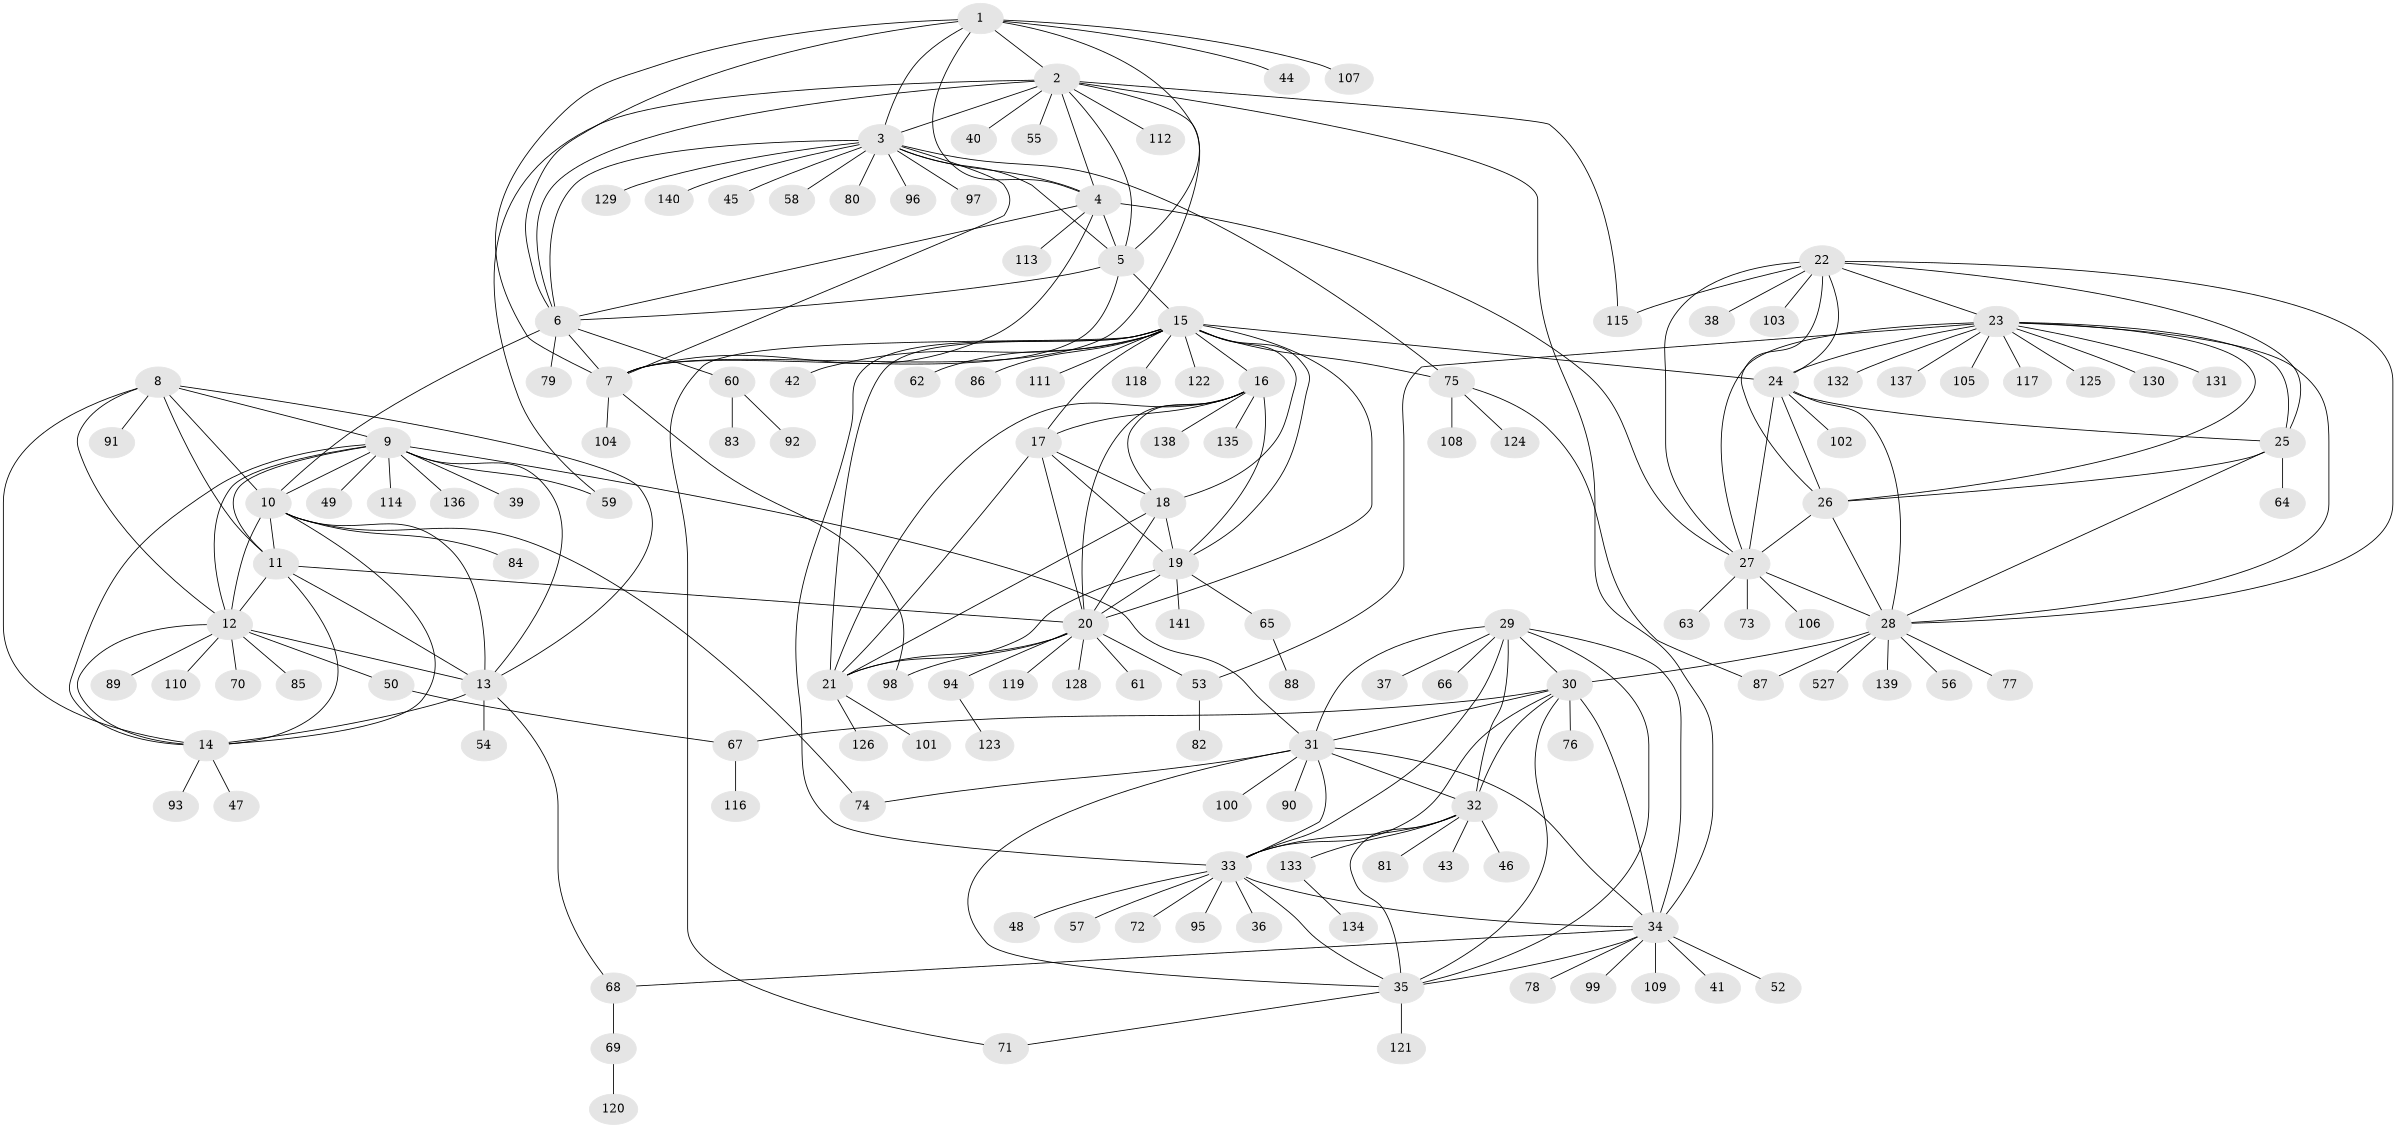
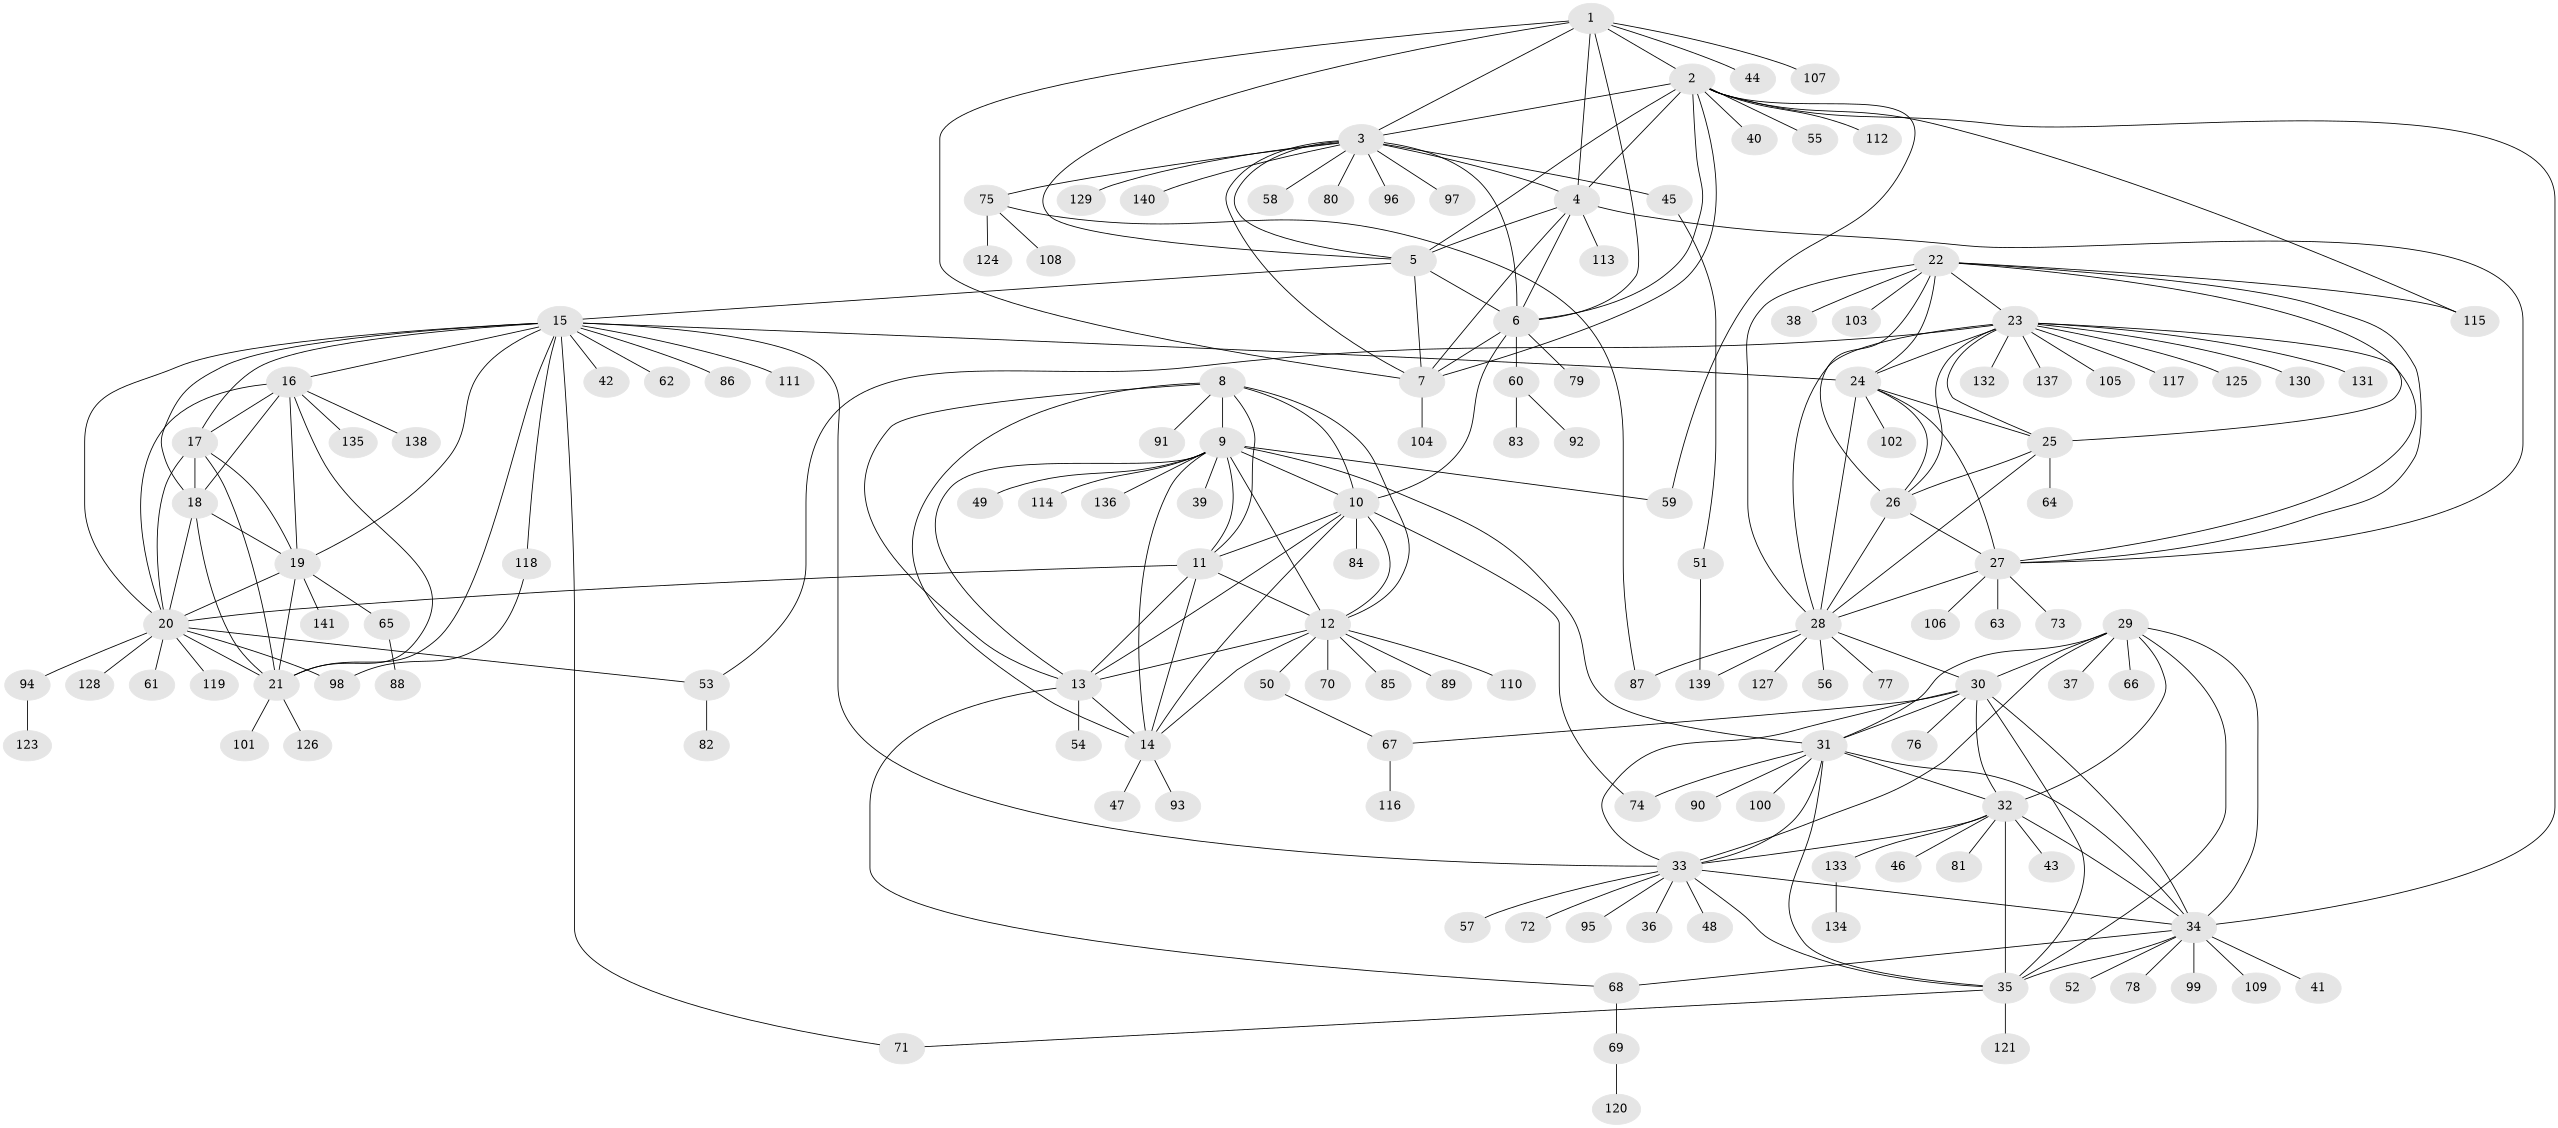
(1320, 357) -> none
(1199, 382) -> none
(785, 508) -> (468, 653)
none -> (1701, 564)
(1824, 685) -> (1763, 685)
none -> (2102, 864)
